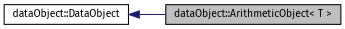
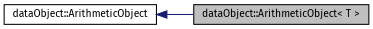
(66, 15) -> (80, 15)
